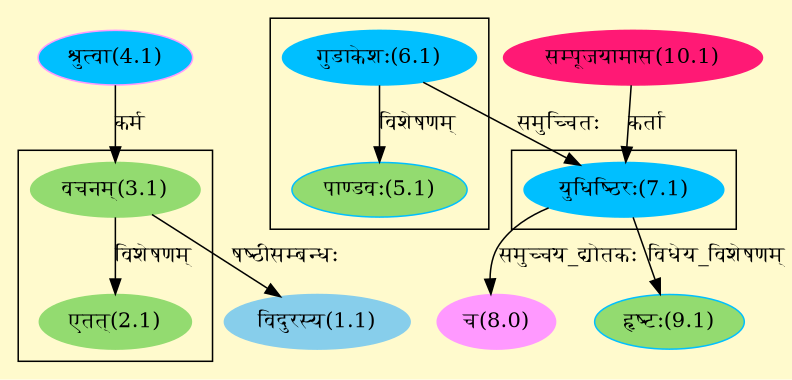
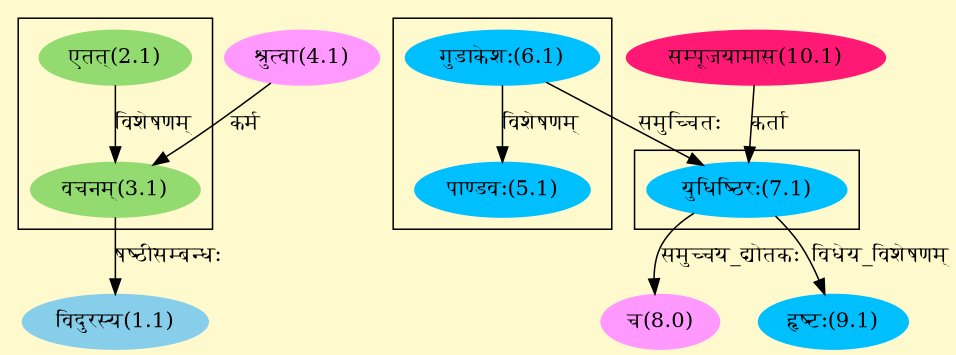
(115, 58) -> (302, 58)
(380, 190) -> (502, 190)
(115, 248) -> (115, 116)
(669, 322) -> (833, 322)
